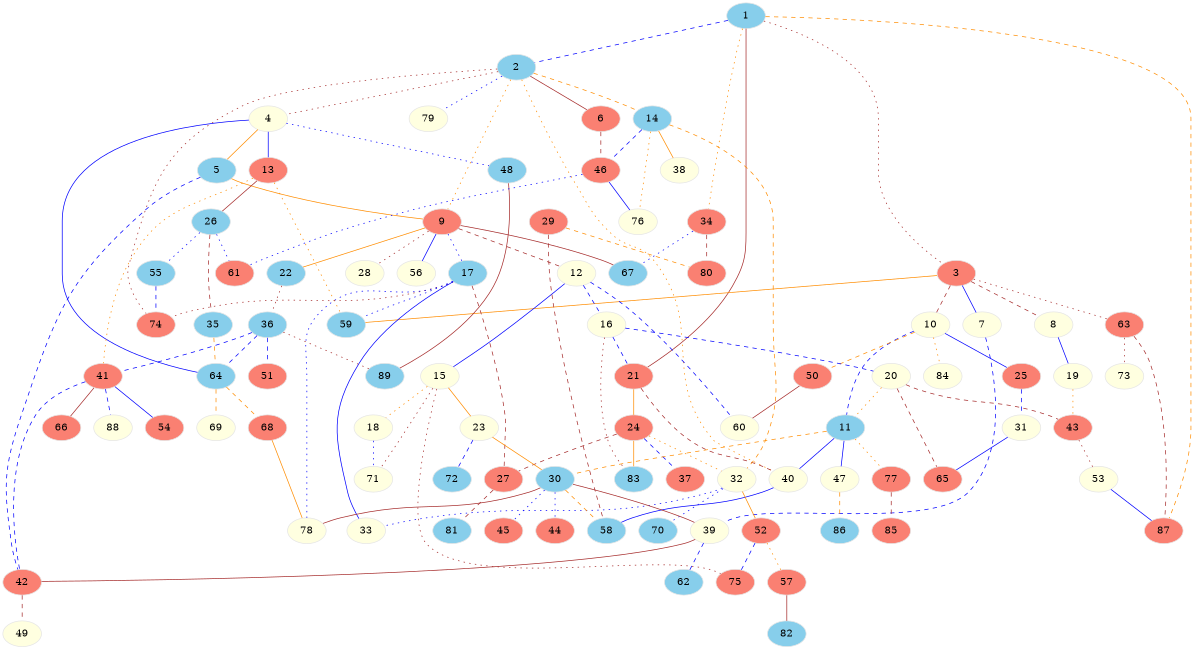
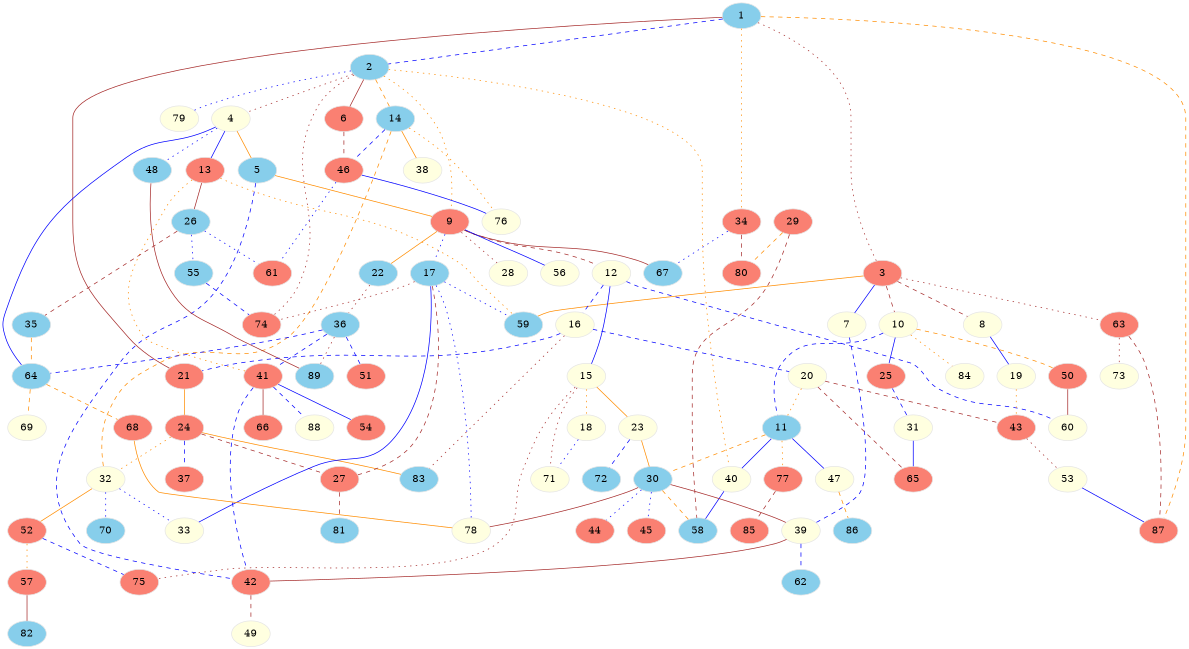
(697, 445) -> none
